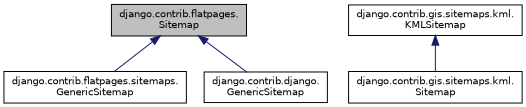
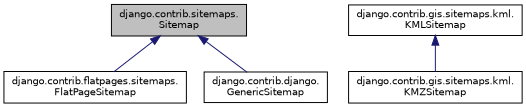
(179, 20) -> (179, 20)
(95, 87) -> (95, 87)
(435, 87) -> (435, 87)
